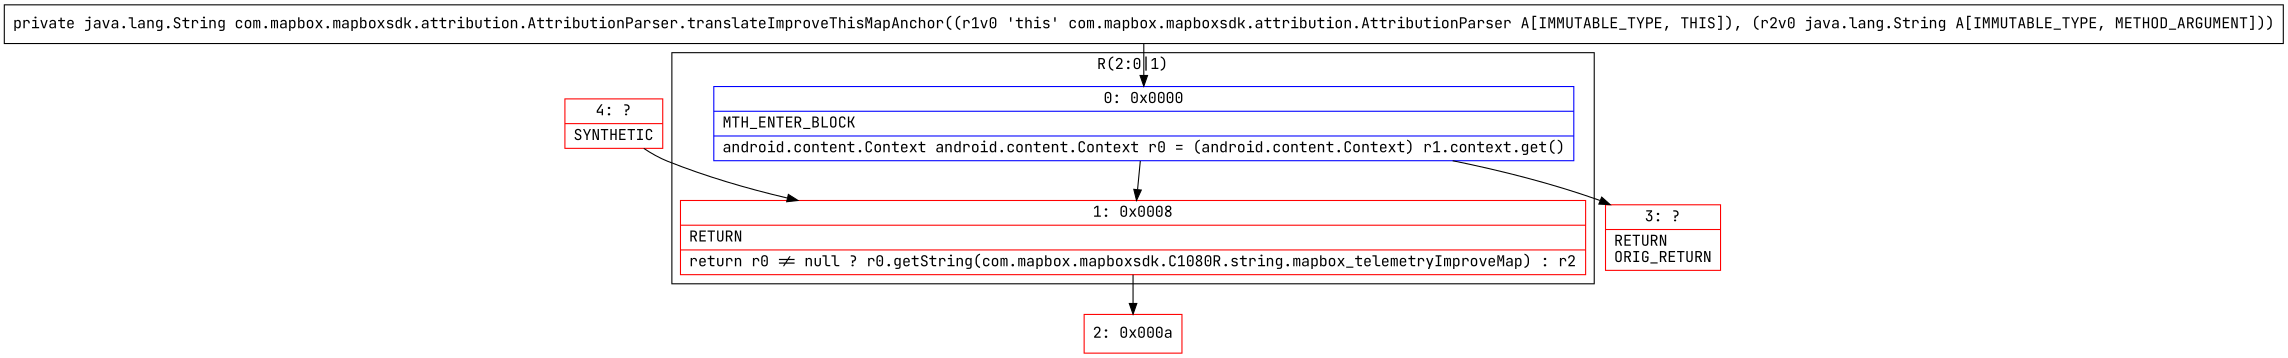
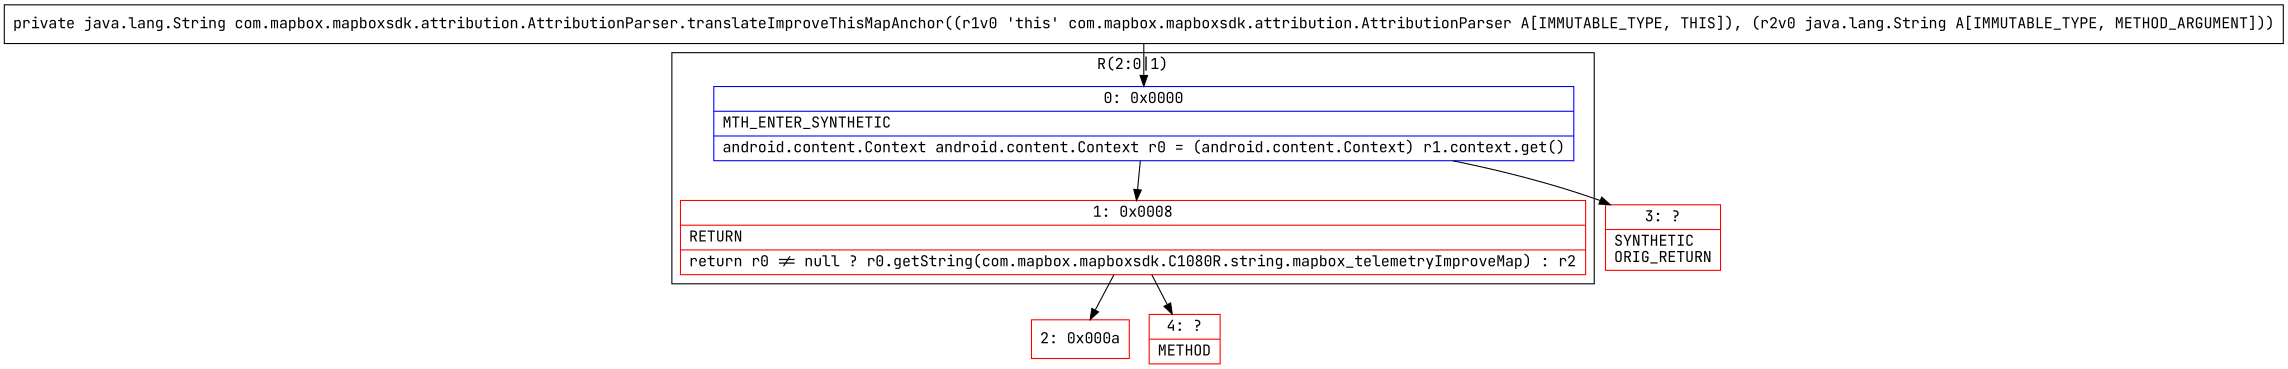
(789, 123) -> (807, 123)
(614, 135) -> (1185, 351)
(714, 178) -> (1160, 290)
(1641, 241) -> (1654, 241)
